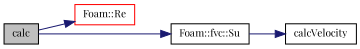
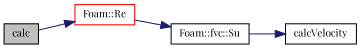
(100, 34) -> (148, 23)
